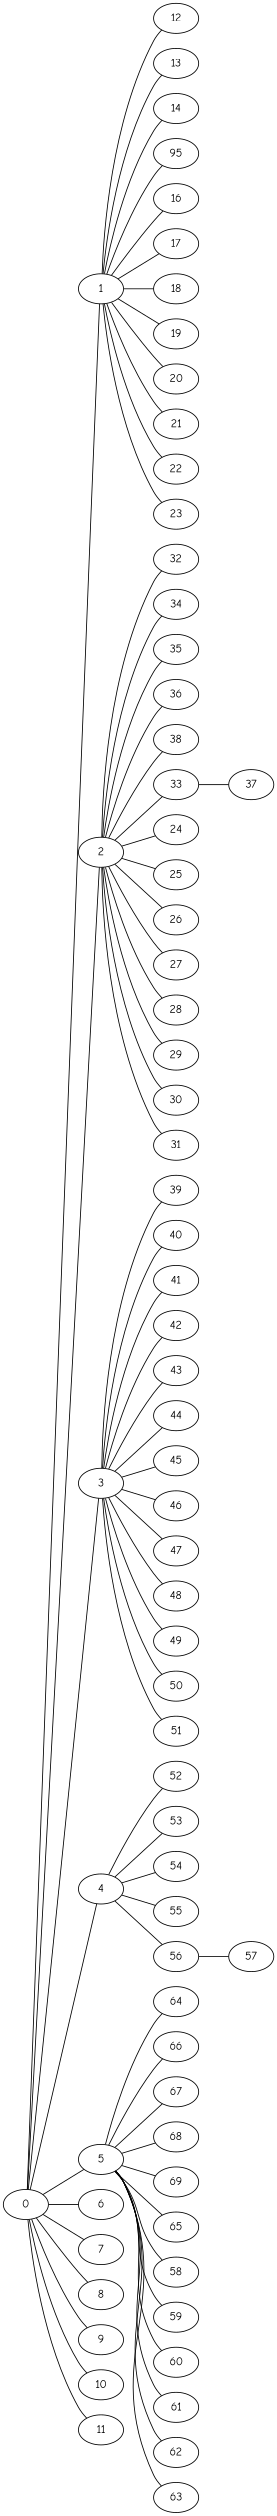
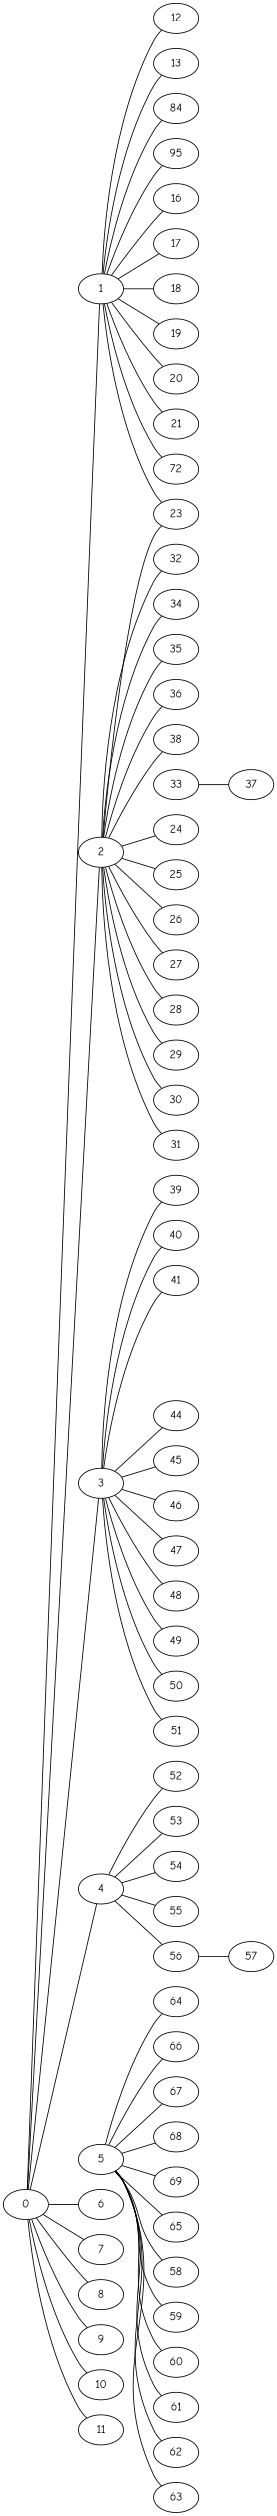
(176, 109) -> (176, 109)
(176, 469) -> (176, 469)
(139, 818) -> (130, 624)
(176, 1326) -> none
(176, 1371) -> none
(63, 2182) -> none
